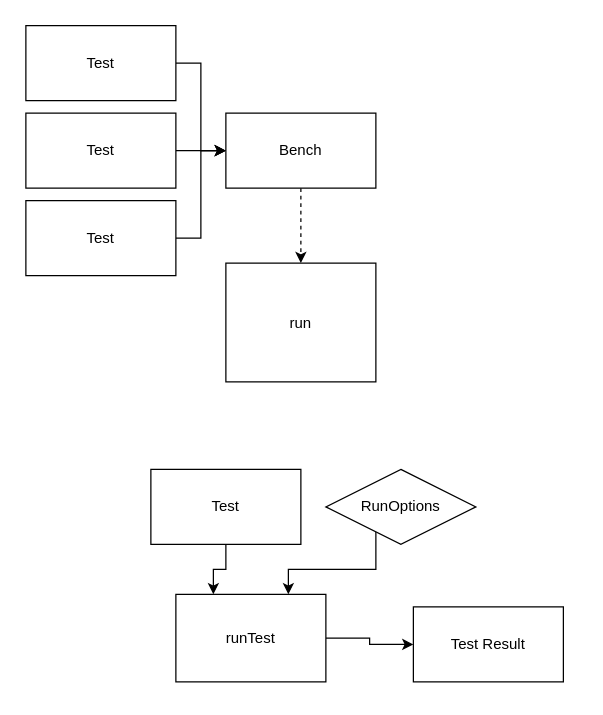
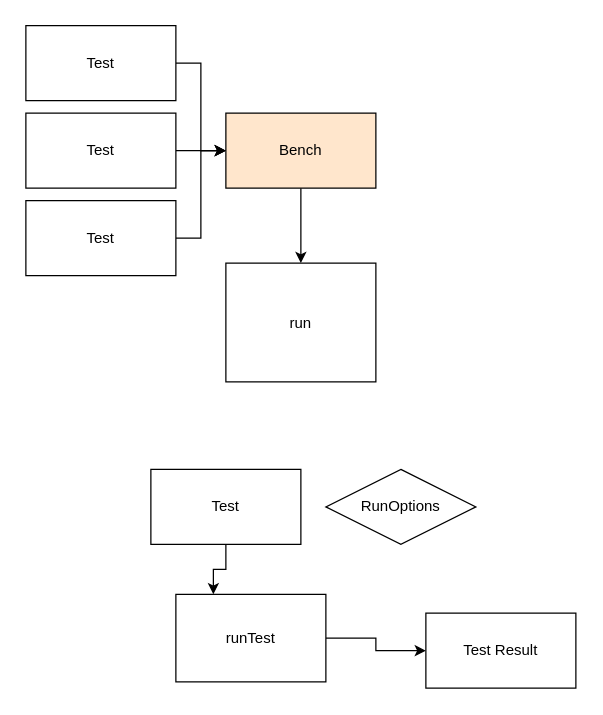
(301, 151) -> (301, 151)
(301, 222) -> (301, 222)
(342, 569) -> none
(488, 644) -> (501, 651)
